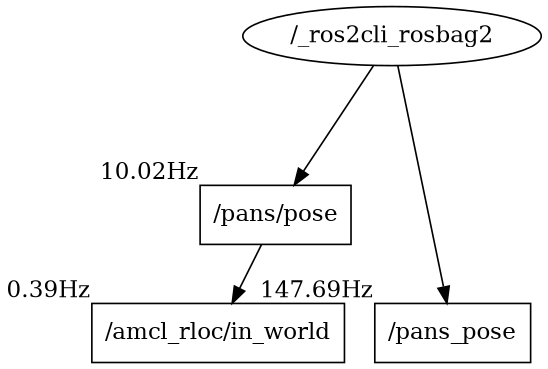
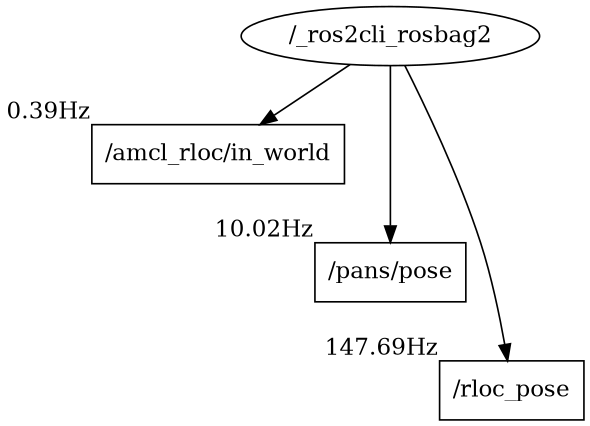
(251, 267) -> (312, 90)
(453, 333) -> (512, 390)
